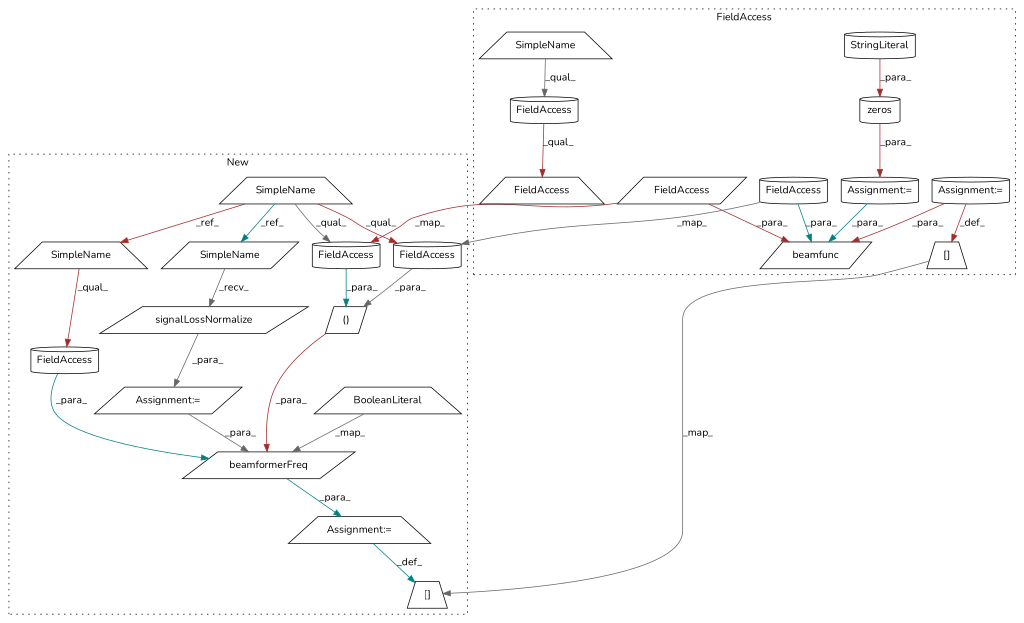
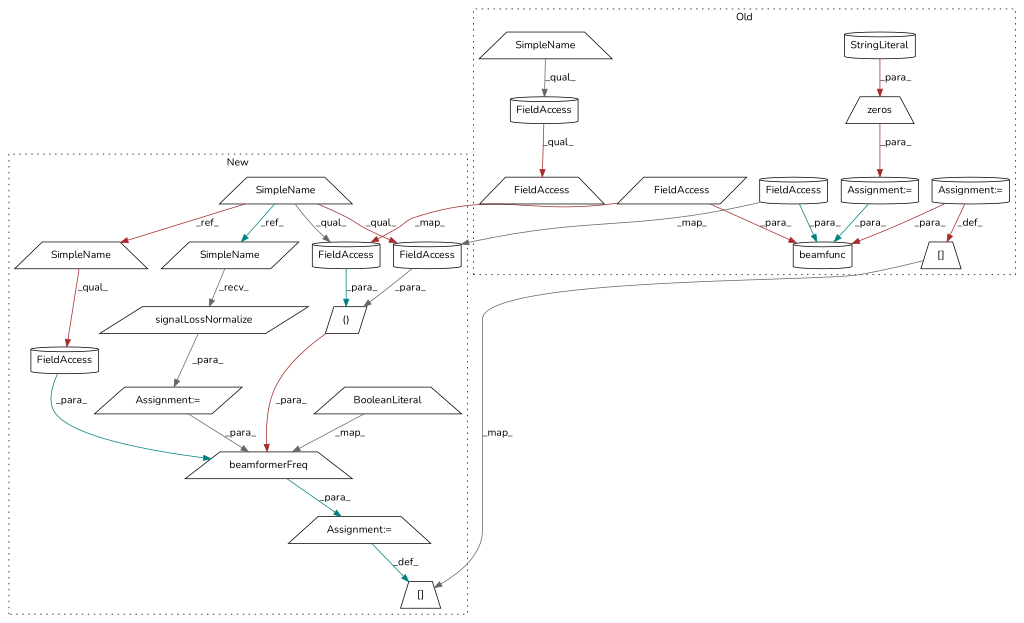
(744, 17) -> (744, 17)
(880, 110) -> (880, 110)
(816, 255) -> (823, 255)
(269, 465) -> (269, 465)
